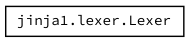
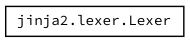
(95, 21) -> (95, 21)
